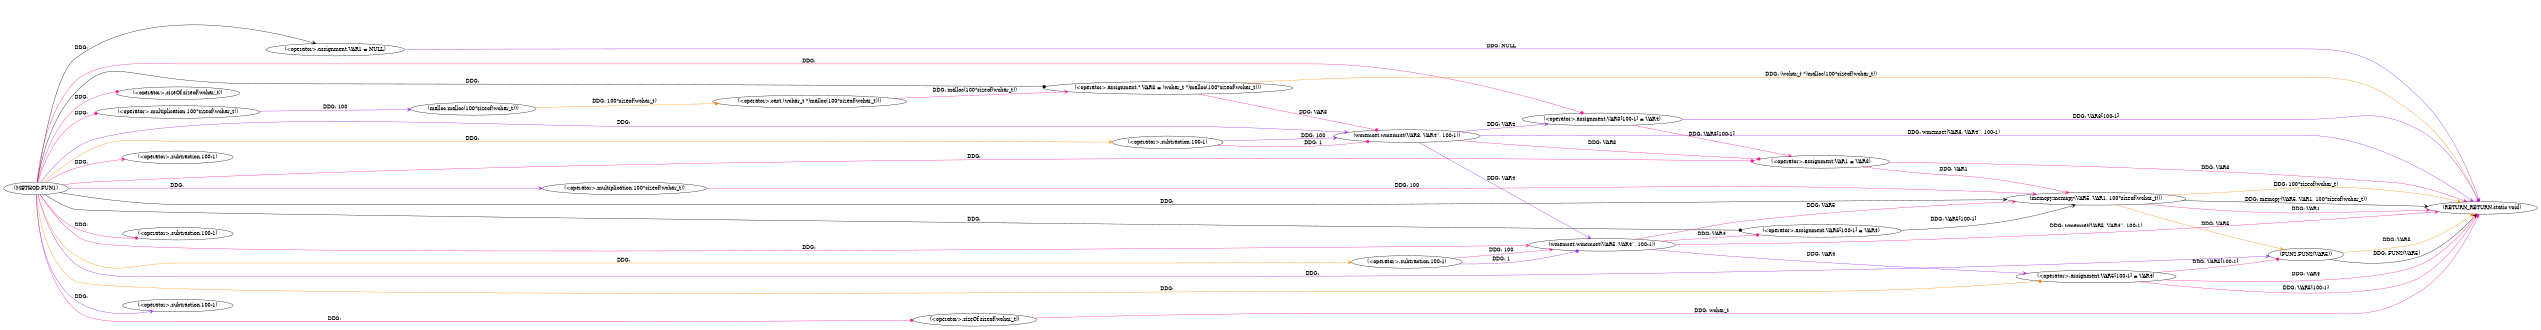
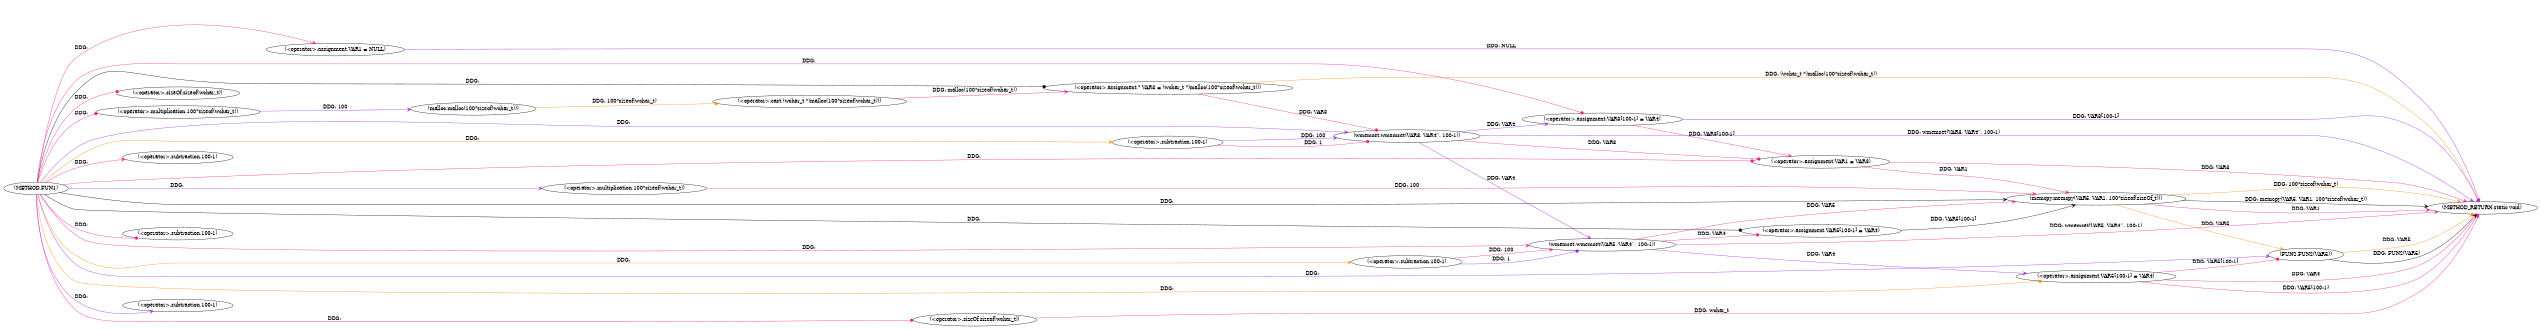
(127, 34) -> (127, 34)
(2096, 199) -> (2096, 199)
(2482, 208) -> (2482, 208)
